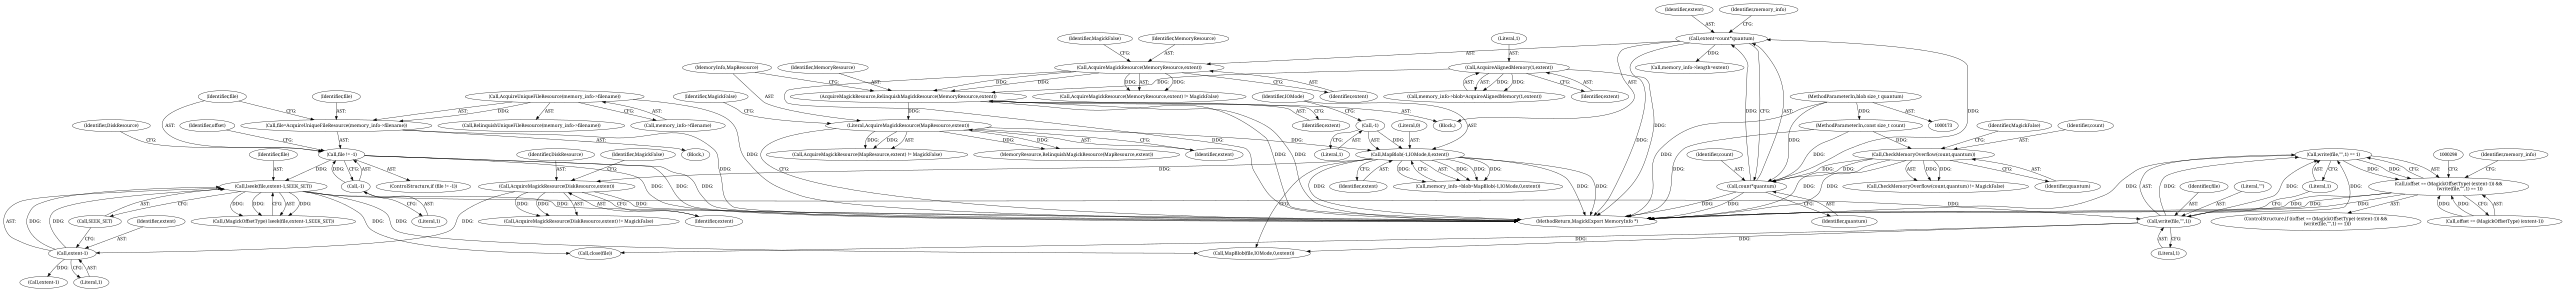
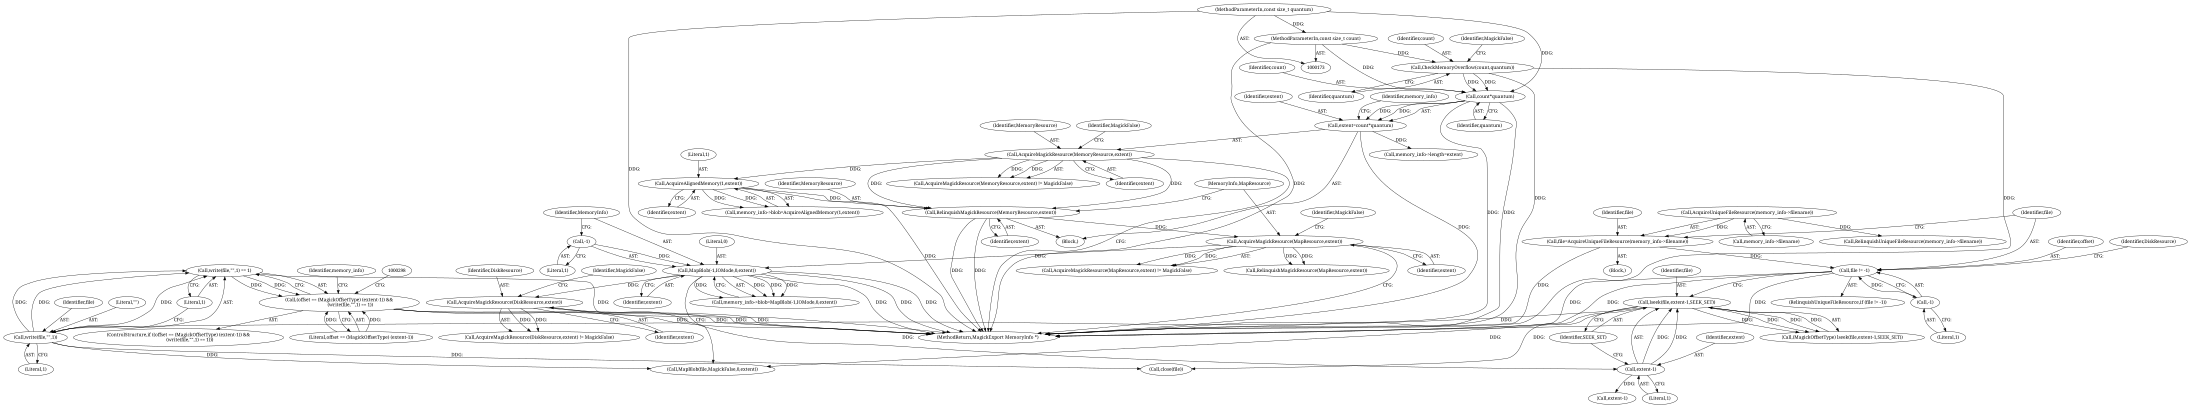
none -> (1316, 52)
(908, 97) -> (991, 213)
(1283, 97) -> (582, 213)
(1856, 97) -> (1264, 10)
(1760, 108) -> none
(550, 111) -> (1846, 227)
(908, 126) -> (1284, 242)
(288, 140) -> (2056, 256)
(345, 140) -> (1757, 256)
(1218, 140) -> (1122, 242)
(1077, 155) -> (1306, 271)
none -> (867, 165)
(322, 169) -> (1738, 285)
(423, 187) -> (1838, 303)
(1936, 187) -> none
(278, 204) -> (1817, 320)
(983, 212) -> none
(908, 214) -> none
(95, 222) -> (1583, 338)
(2495, 222) -> (361, 338)
(1254, 253) -> (712, 370)
